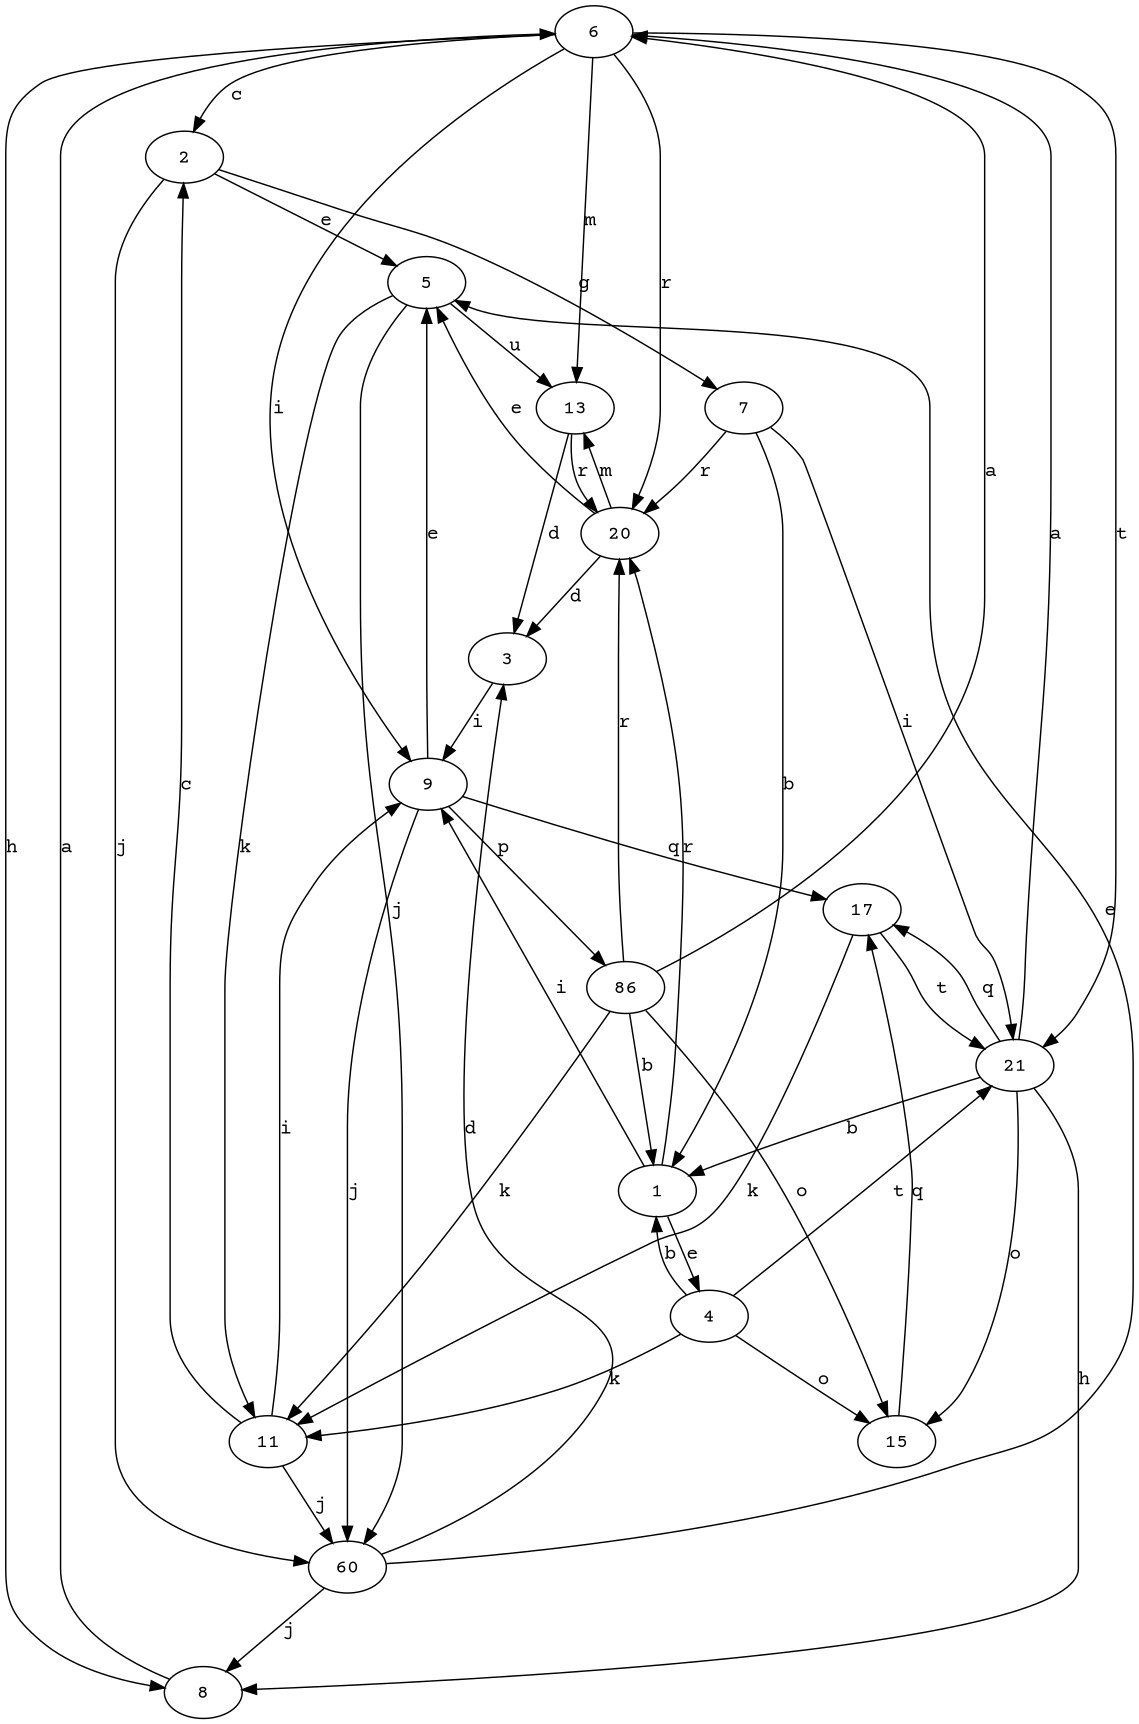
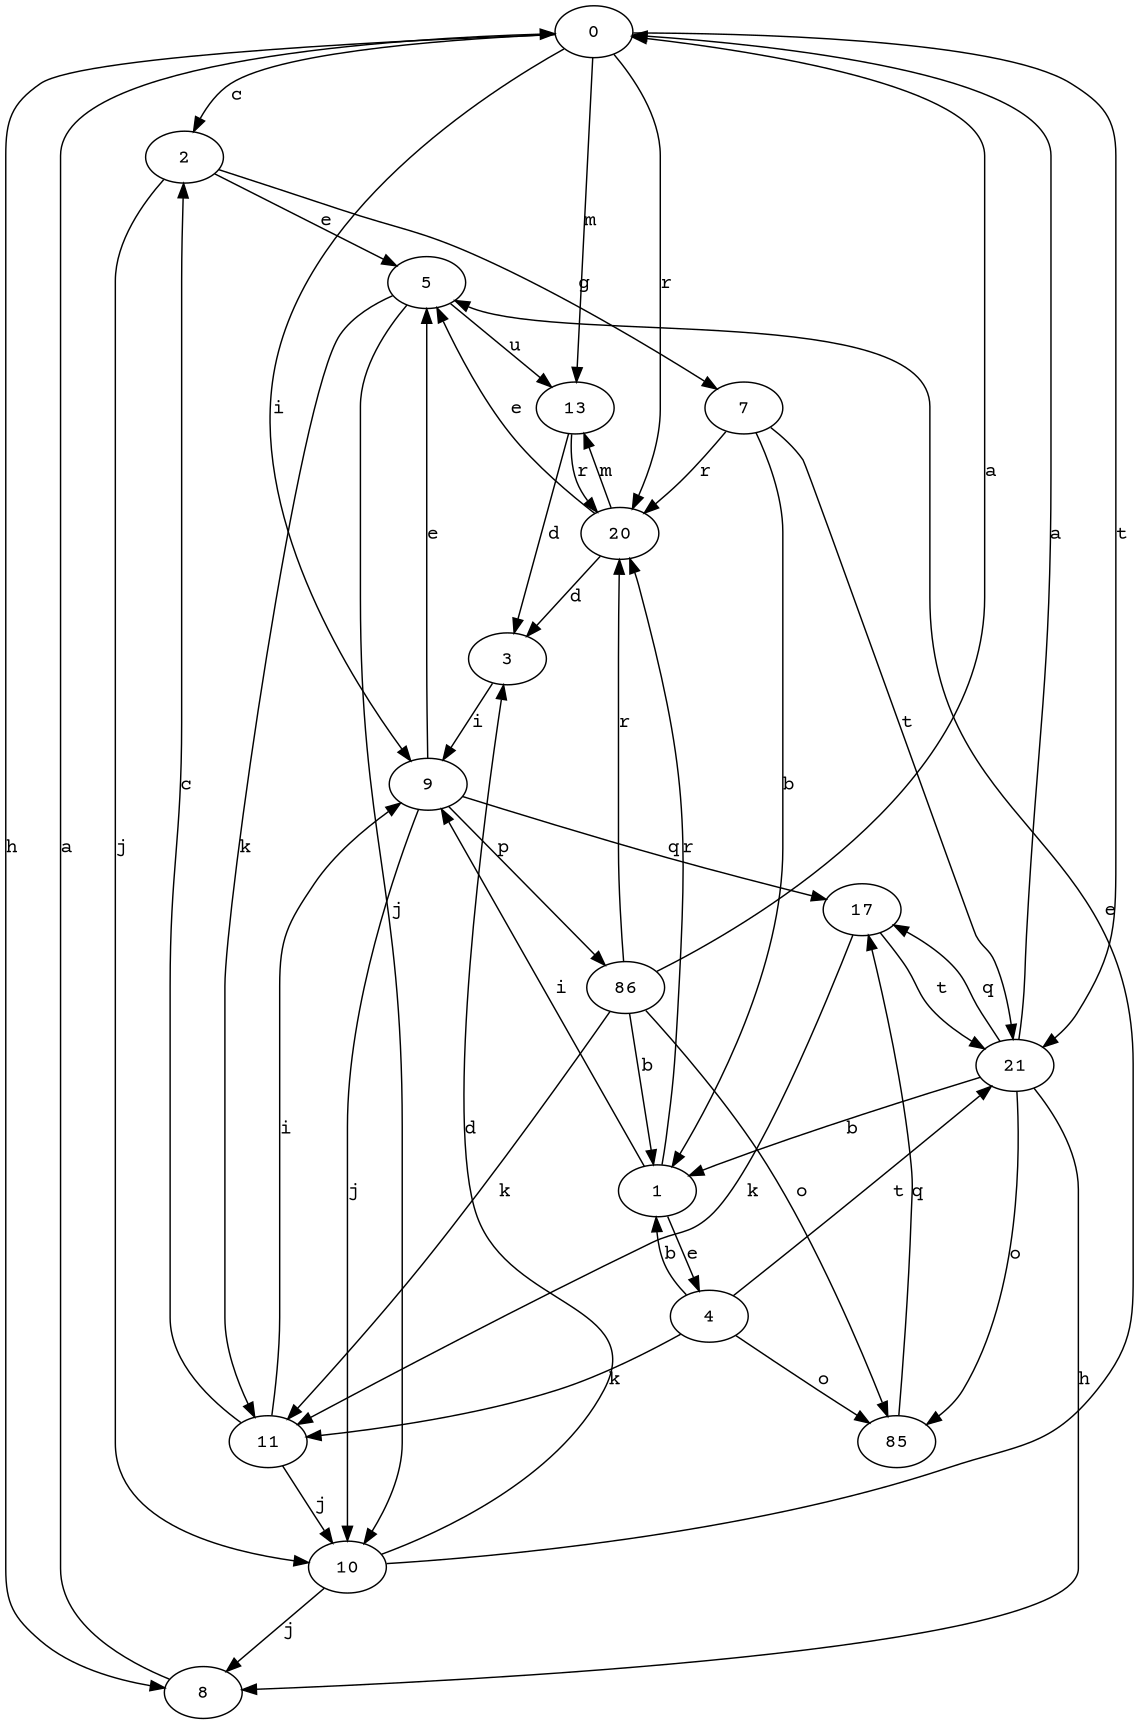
(594, 32) -> (594, 32)
(908, 722) -> (908, 722)
(897, 1442) -> (897, 1442)
(347, 1567) -> (347, 1567)
